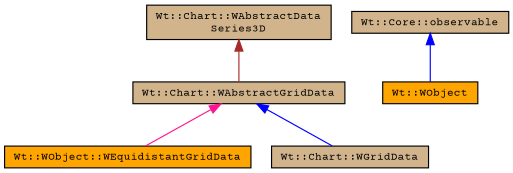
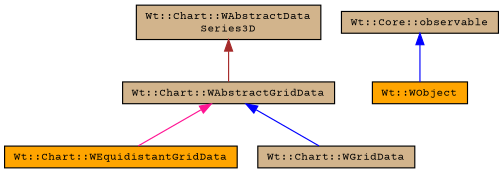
(128, 157) -> (121, 157)
